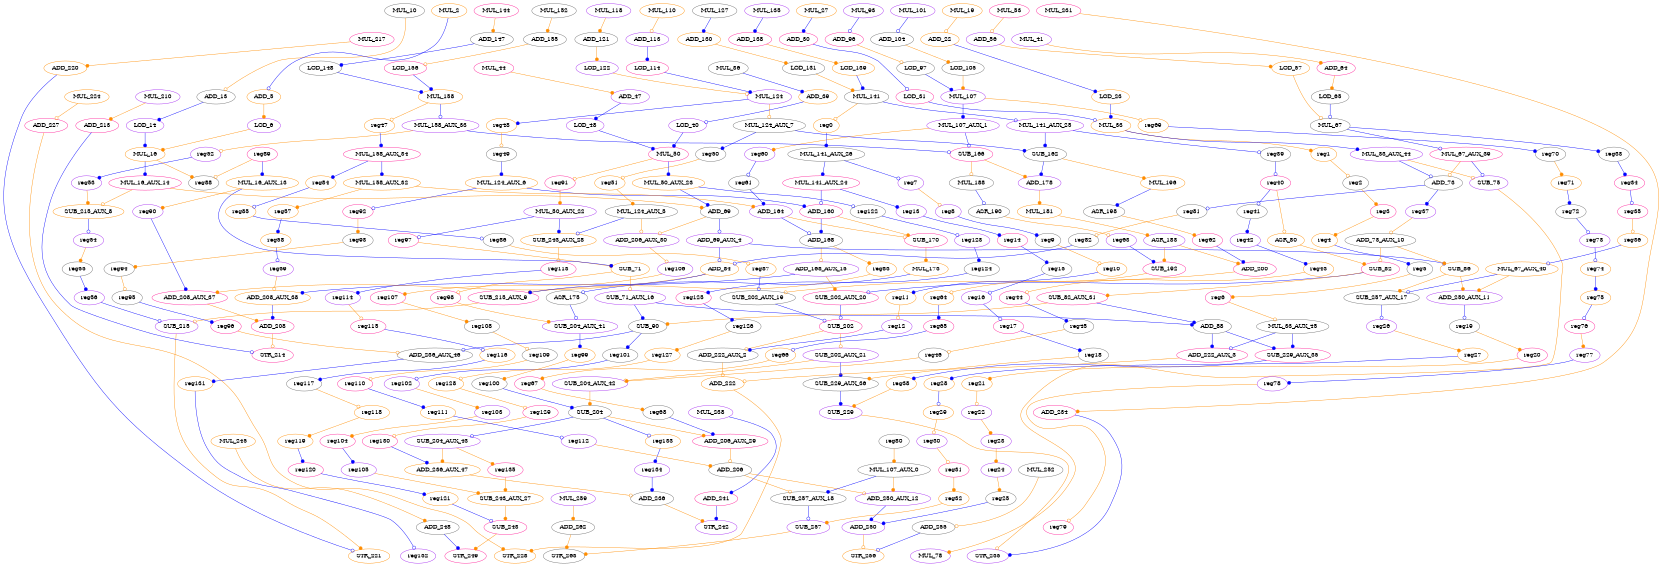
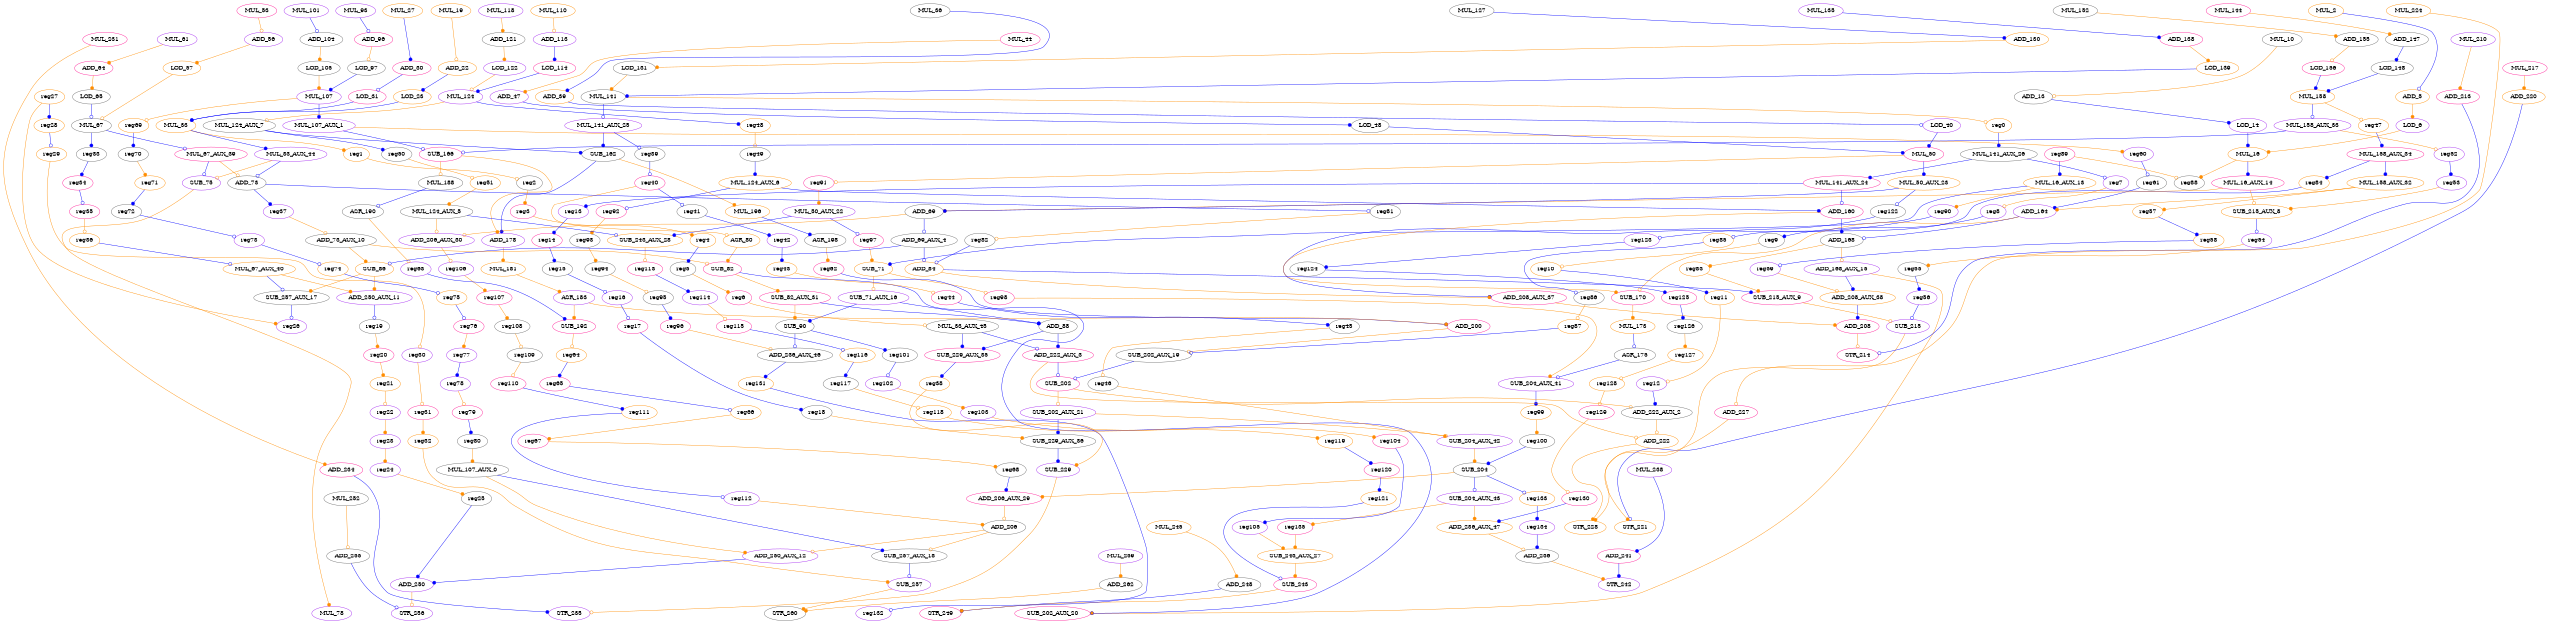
(1032, 39) -> (177, 39)
(585, 126) -> (1370, 126)
(719, 240) -> (924, 240)
(1596, 282) -> (390, 284)
(841, 311) -> (1058, 368)
(1426, 340) -> (78, 274)
none -> (470, 425)
(564, 556) -> (785, 613)
(863, 556) -> (412, 613)
